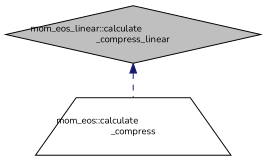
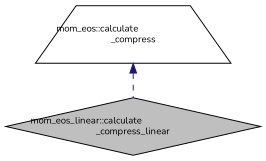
(133, 85) -> (133, 85)
